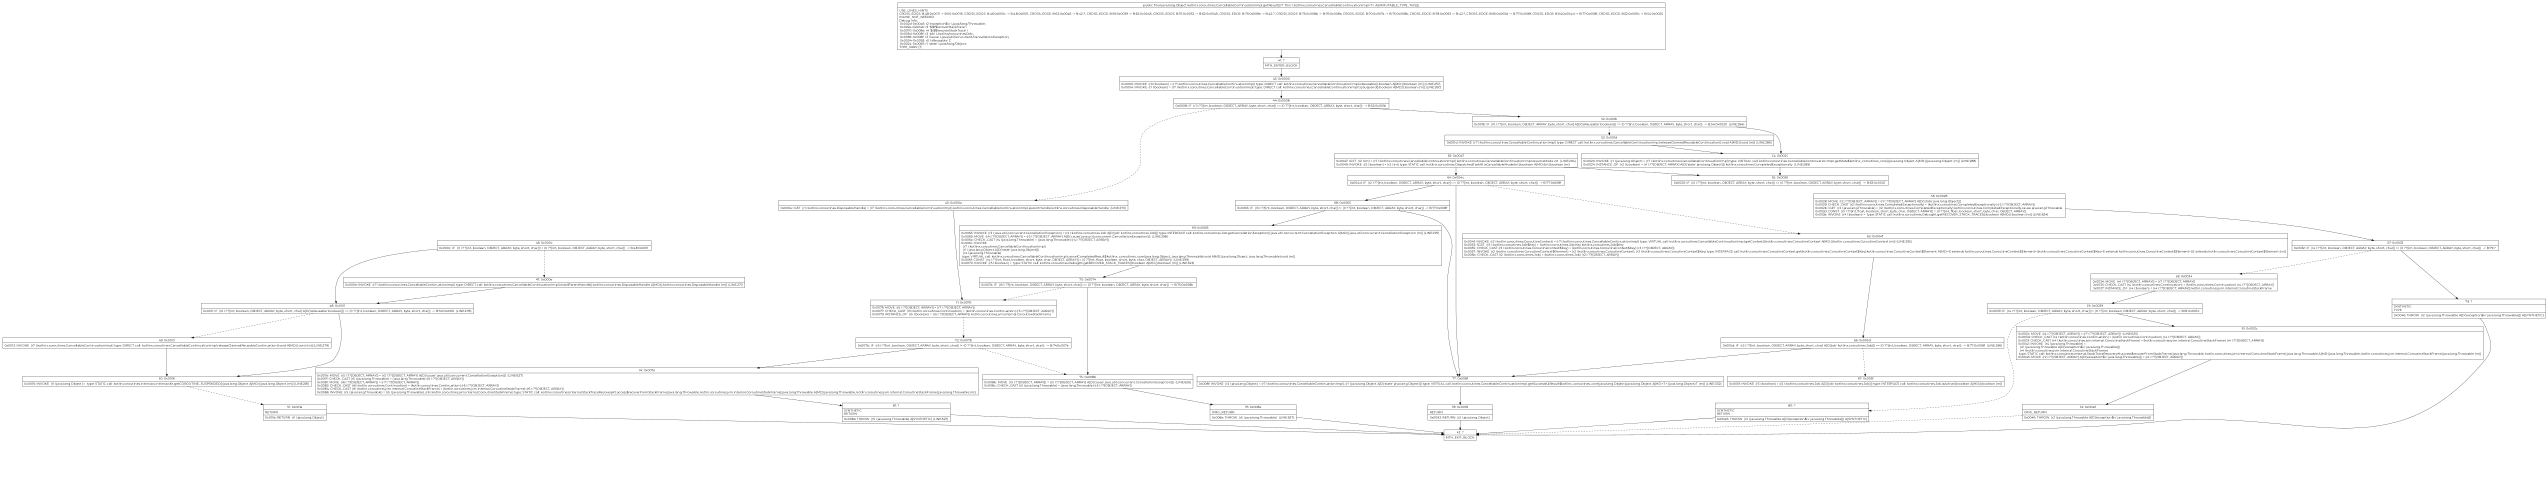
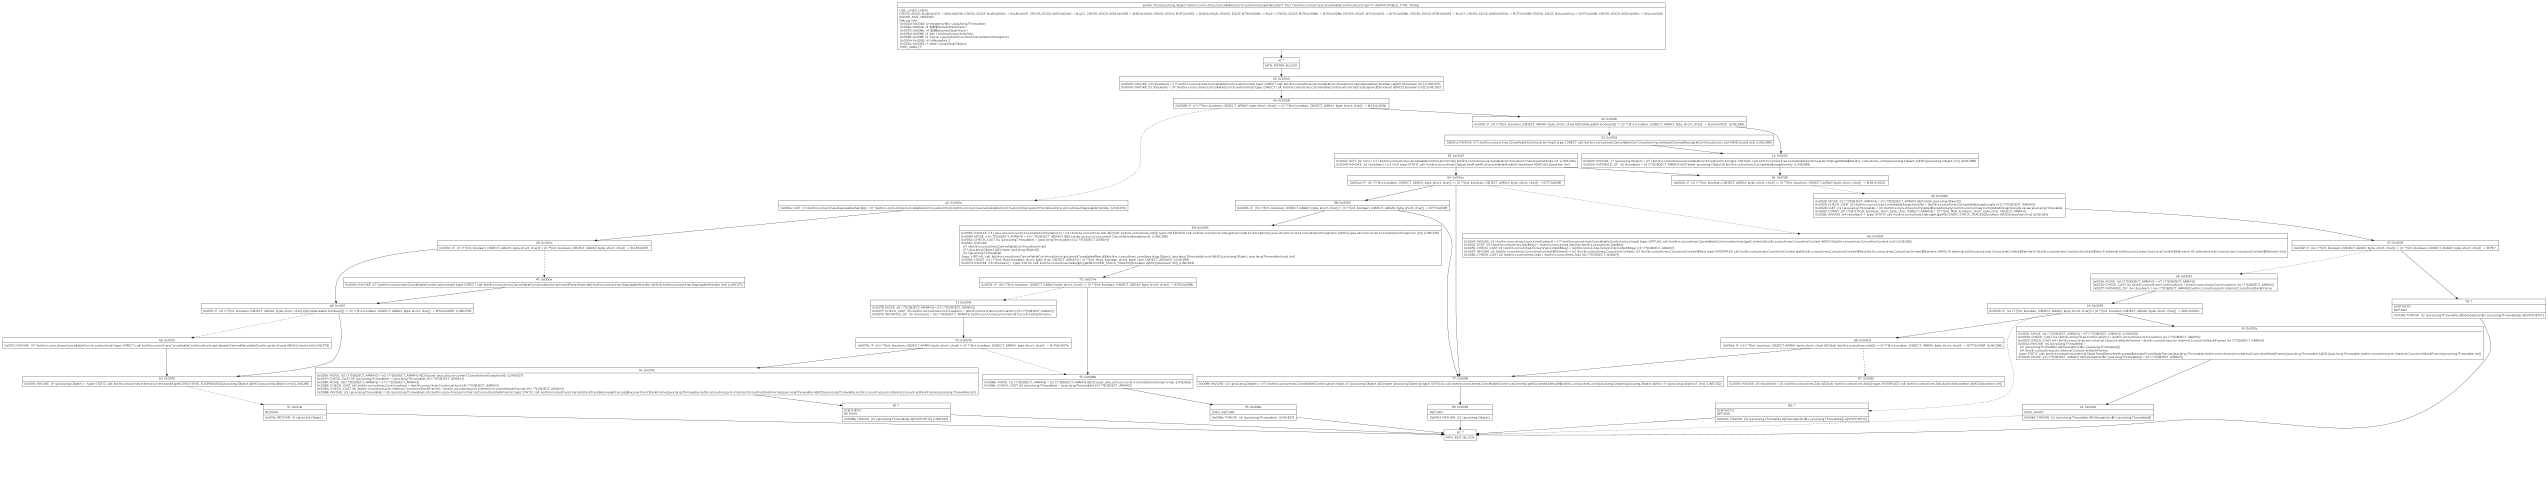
none -> (1837, 189)
(956, 254) -> (750, 225)
(1868, 297) -> (1980, 326)
(2398, 310) -> (2400, 310)
(964, 326) -> (964, 326)
(2035, 412) -> (2034, 412)
(295, 418) -> (294, 418)
